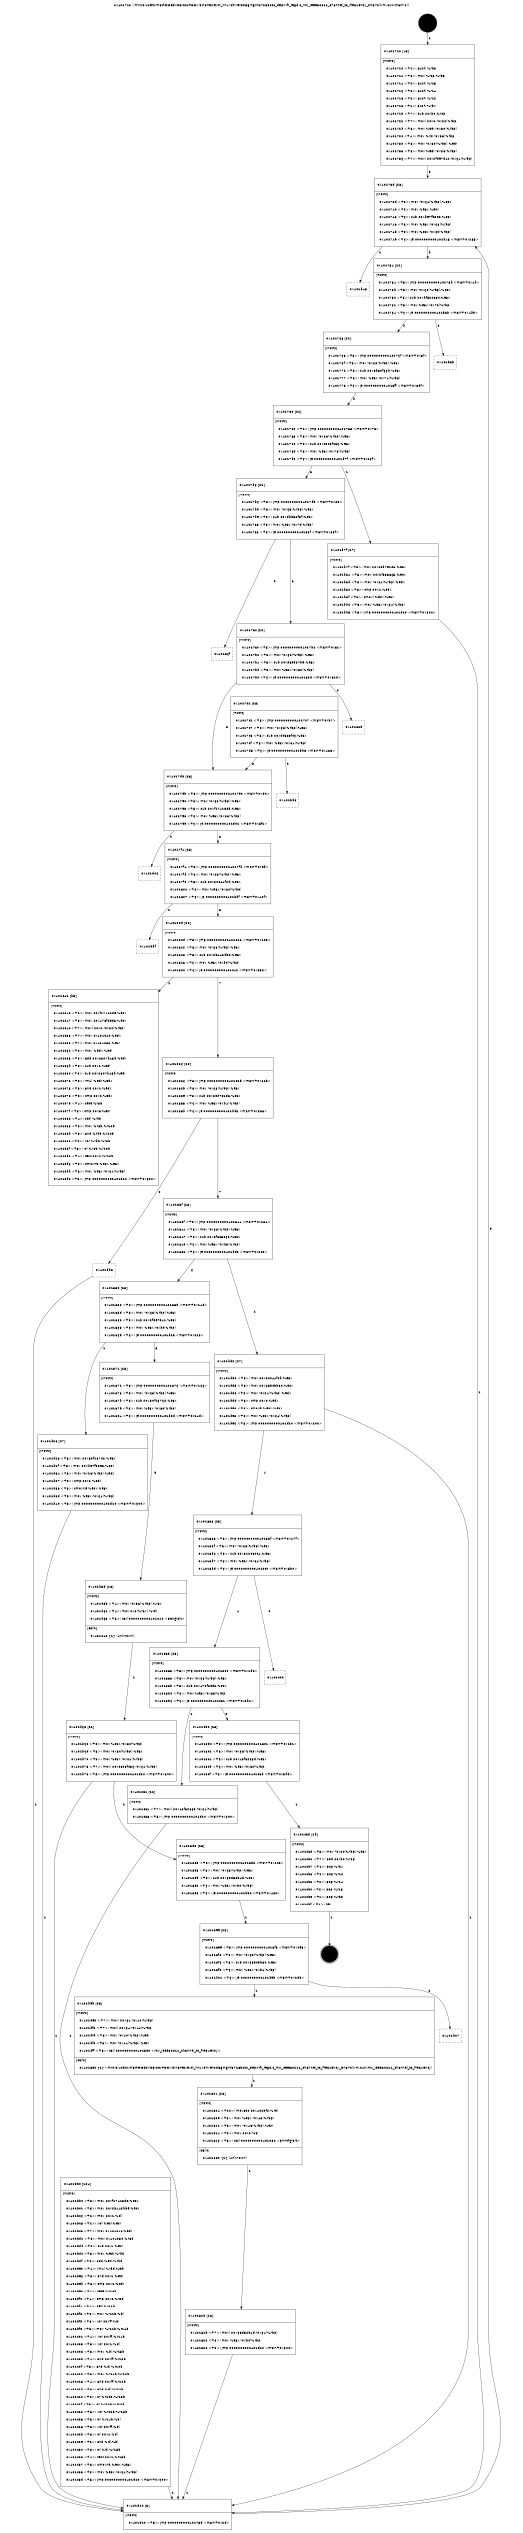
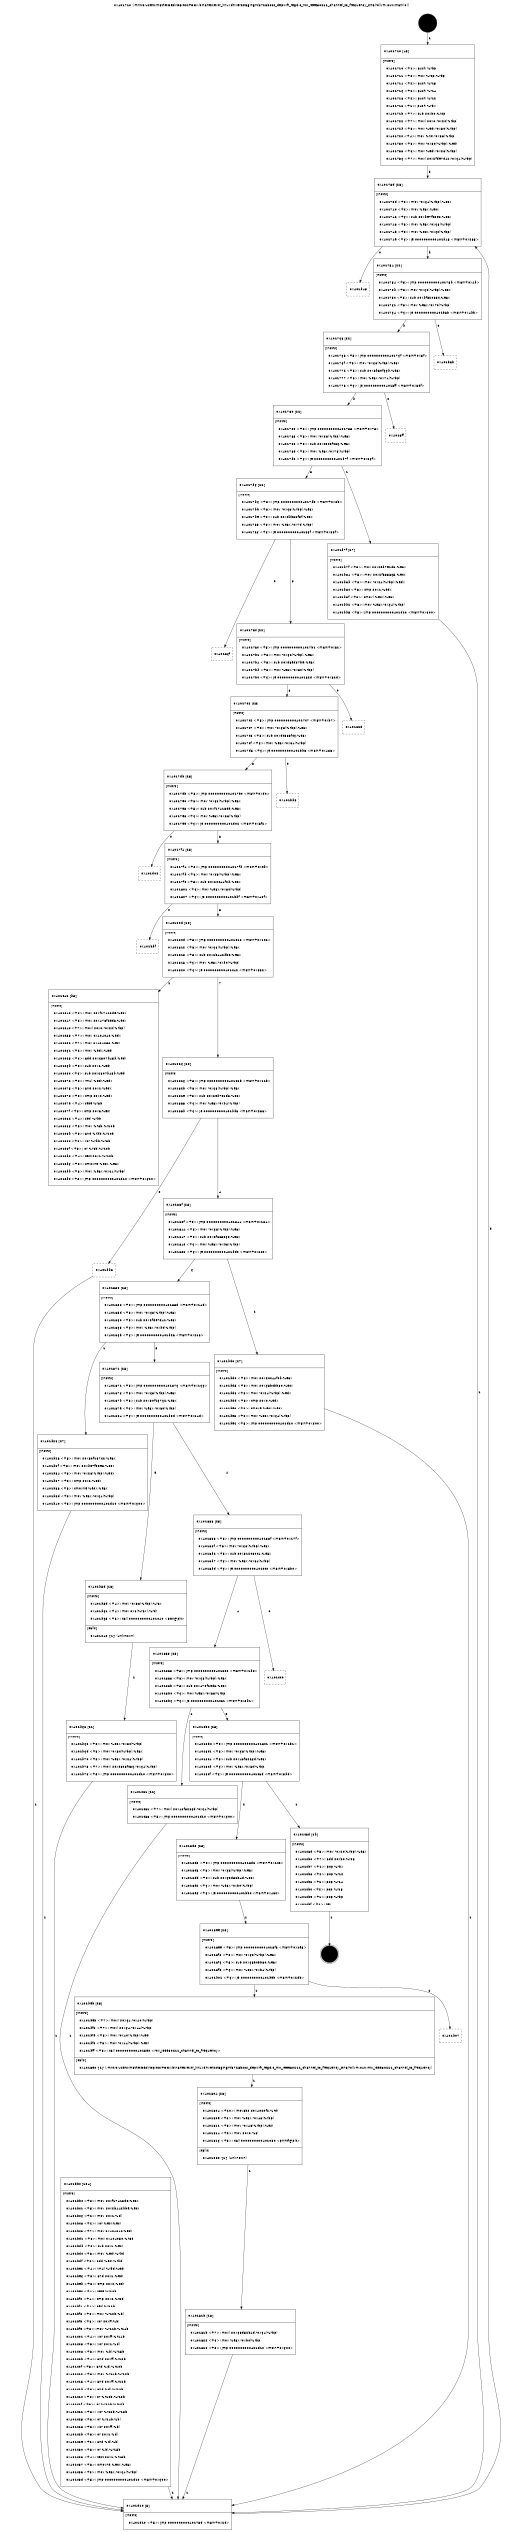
none -> (396, 436)
(215, 722) -> (288, 690)
(220, 1192) -> (220, 1192)
(258, 1472) -> (200, 1468)
(128, 1831) -> (240, 1809)
